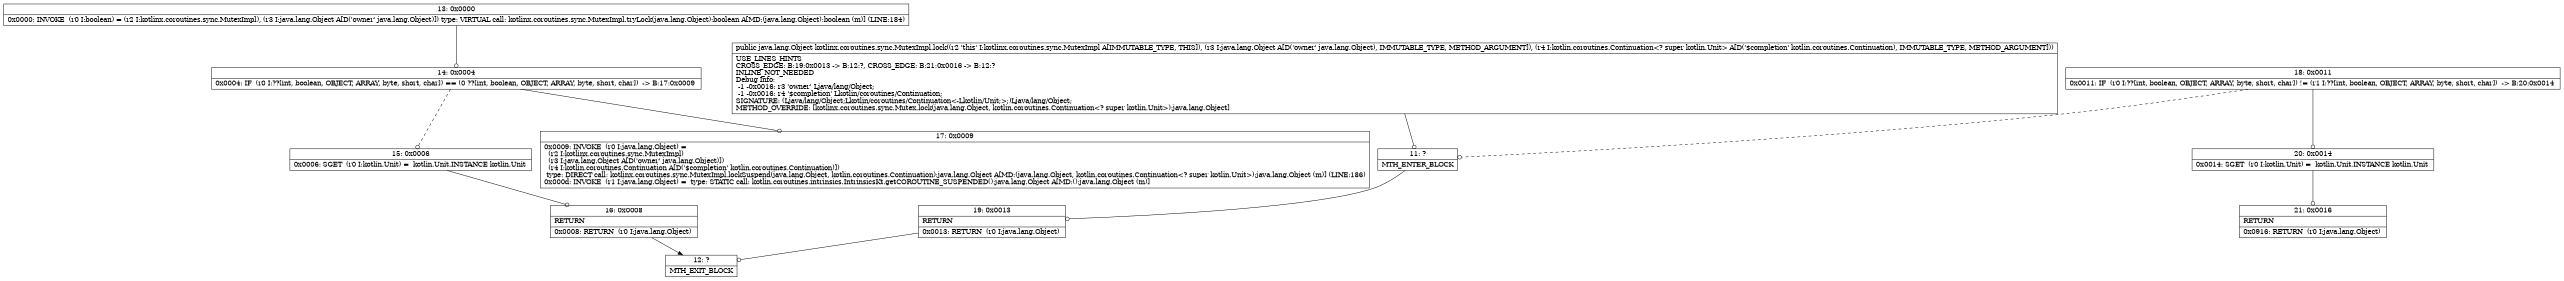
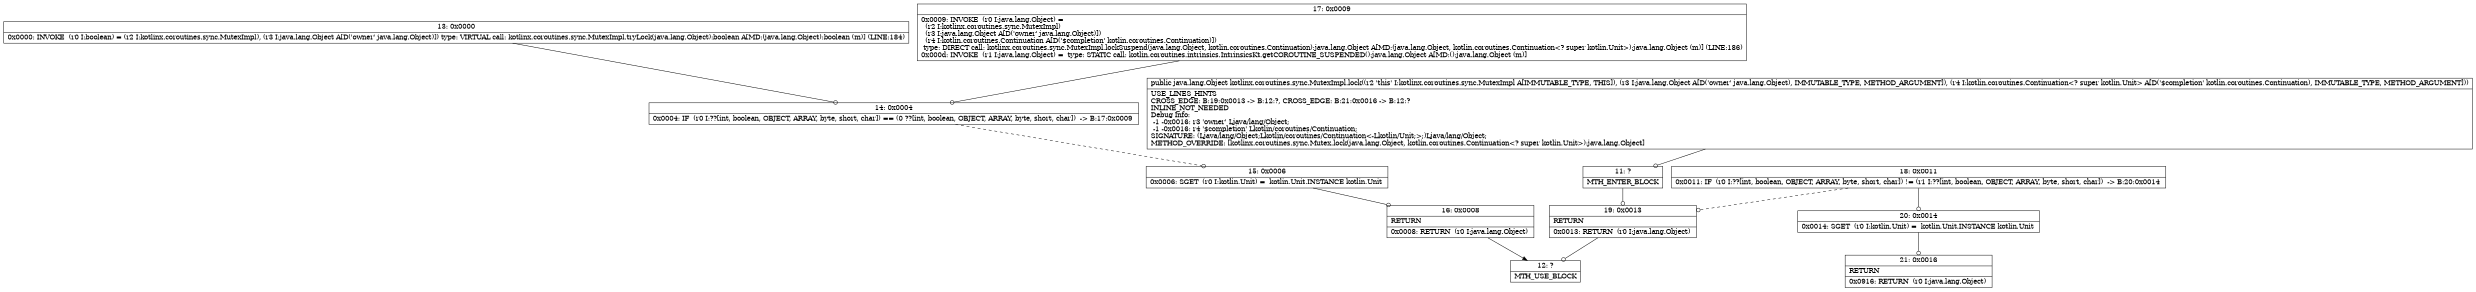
(649, 110) -> (1067, 81)
(1856, 133) -> (1774, 199)
(701, 271) -> (1545, 277)
